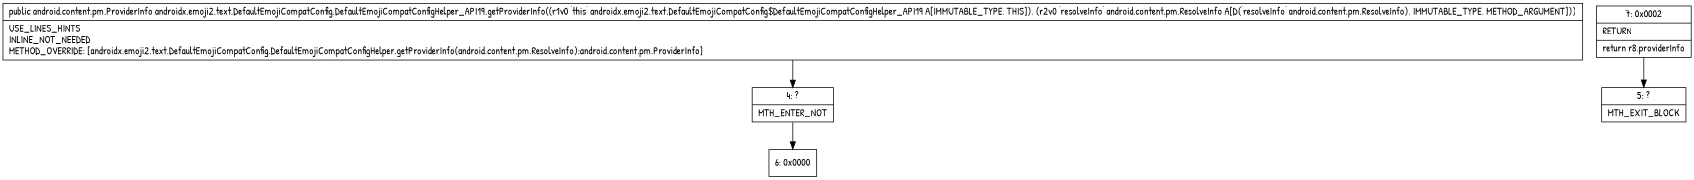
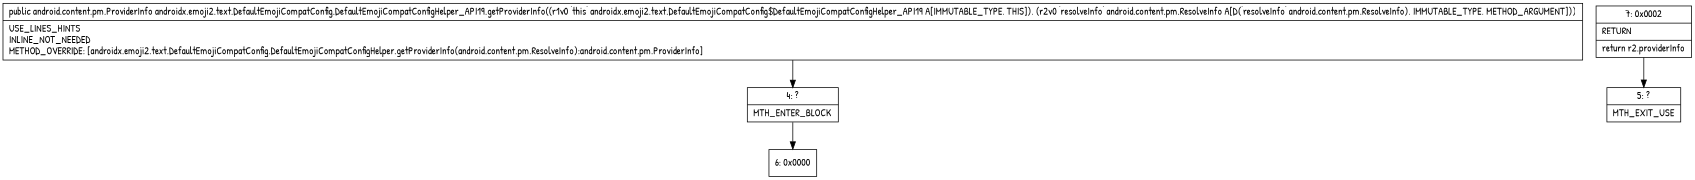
(1644, 48) -> (1644, 48)
(793, 113) -> (793, 113)
(1644, 113) -> (1644, 113)
